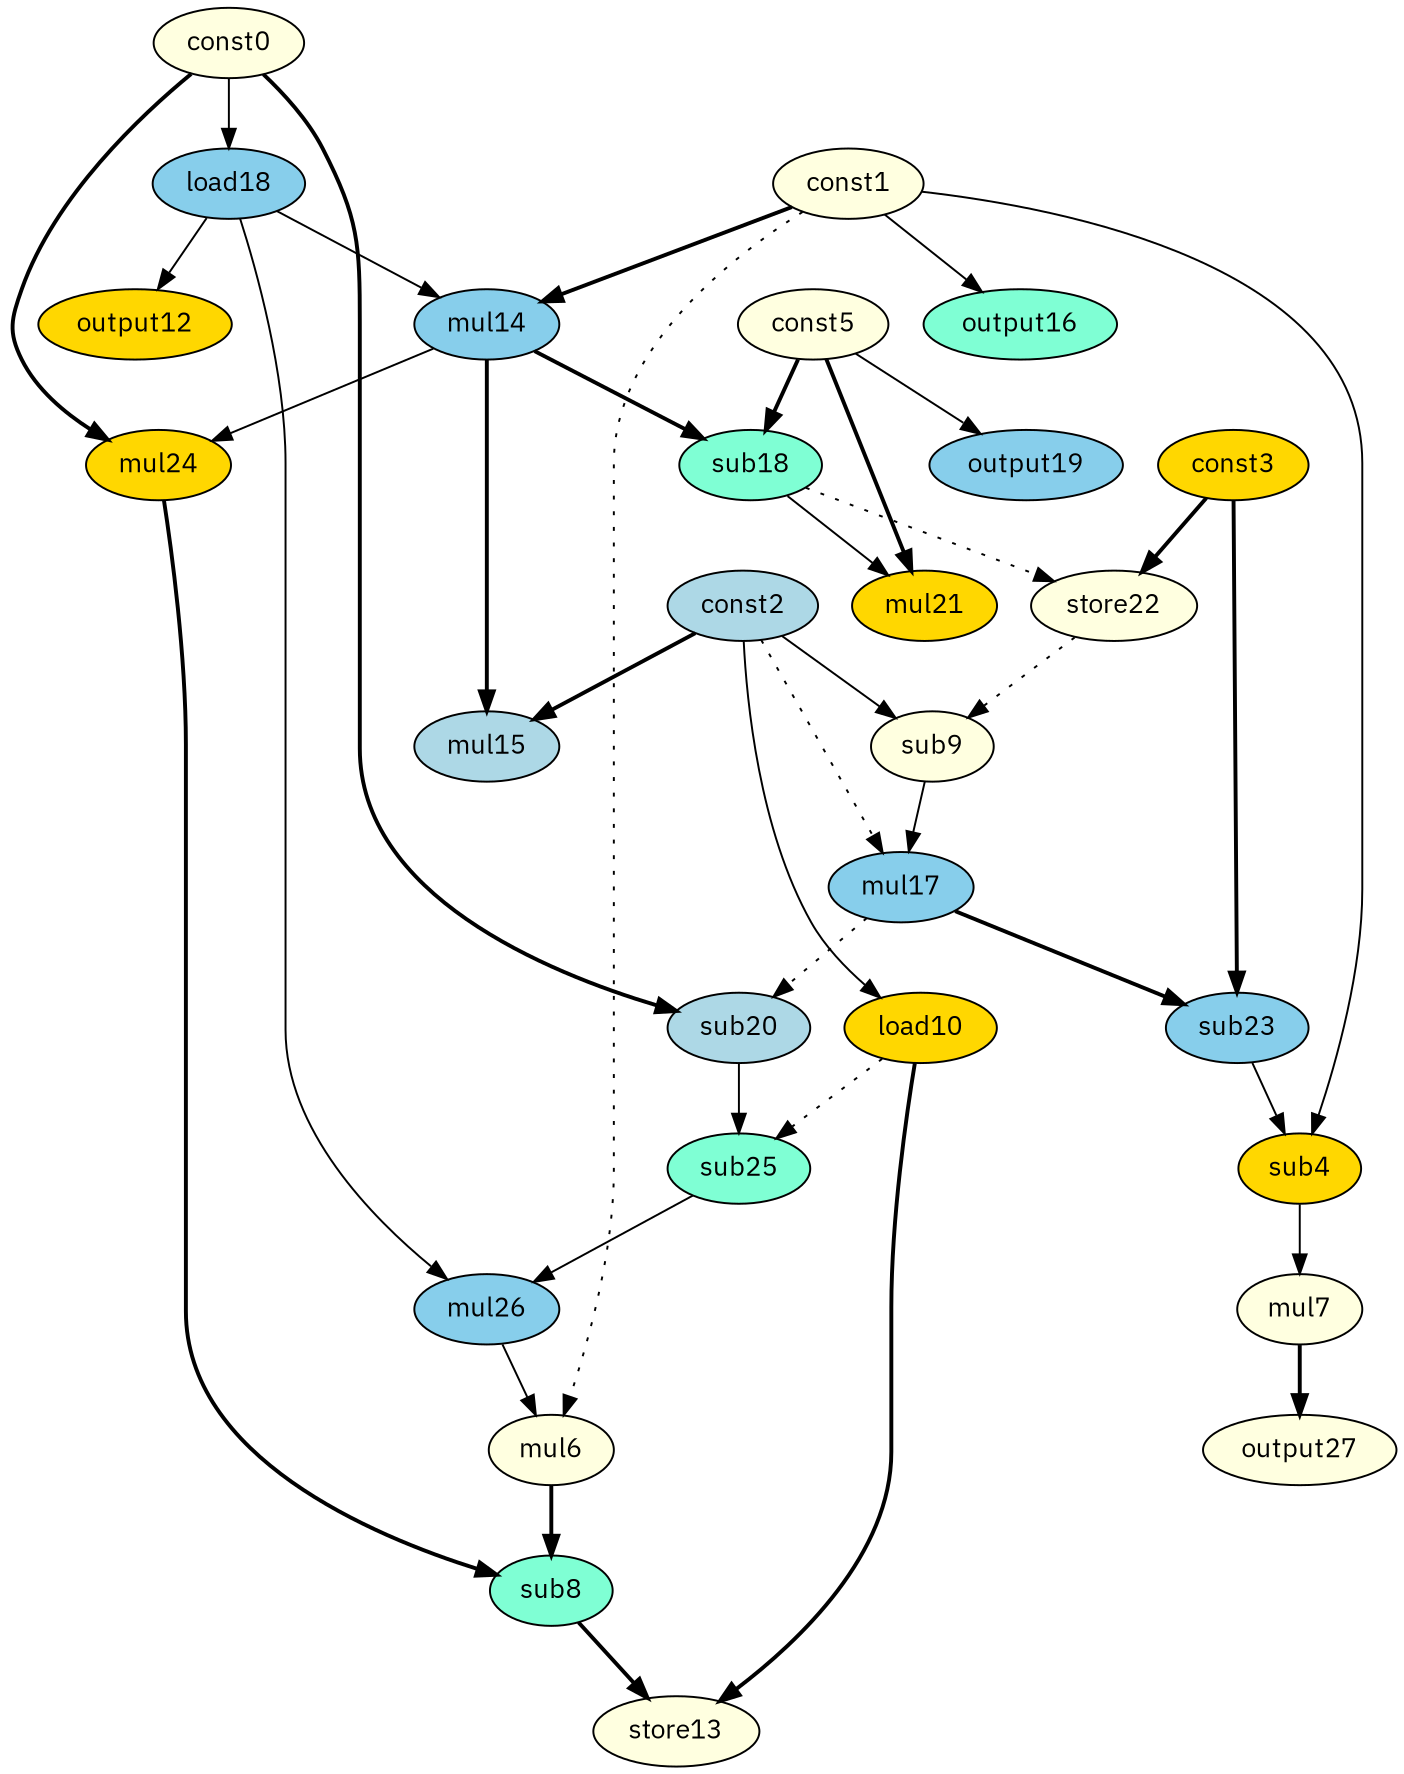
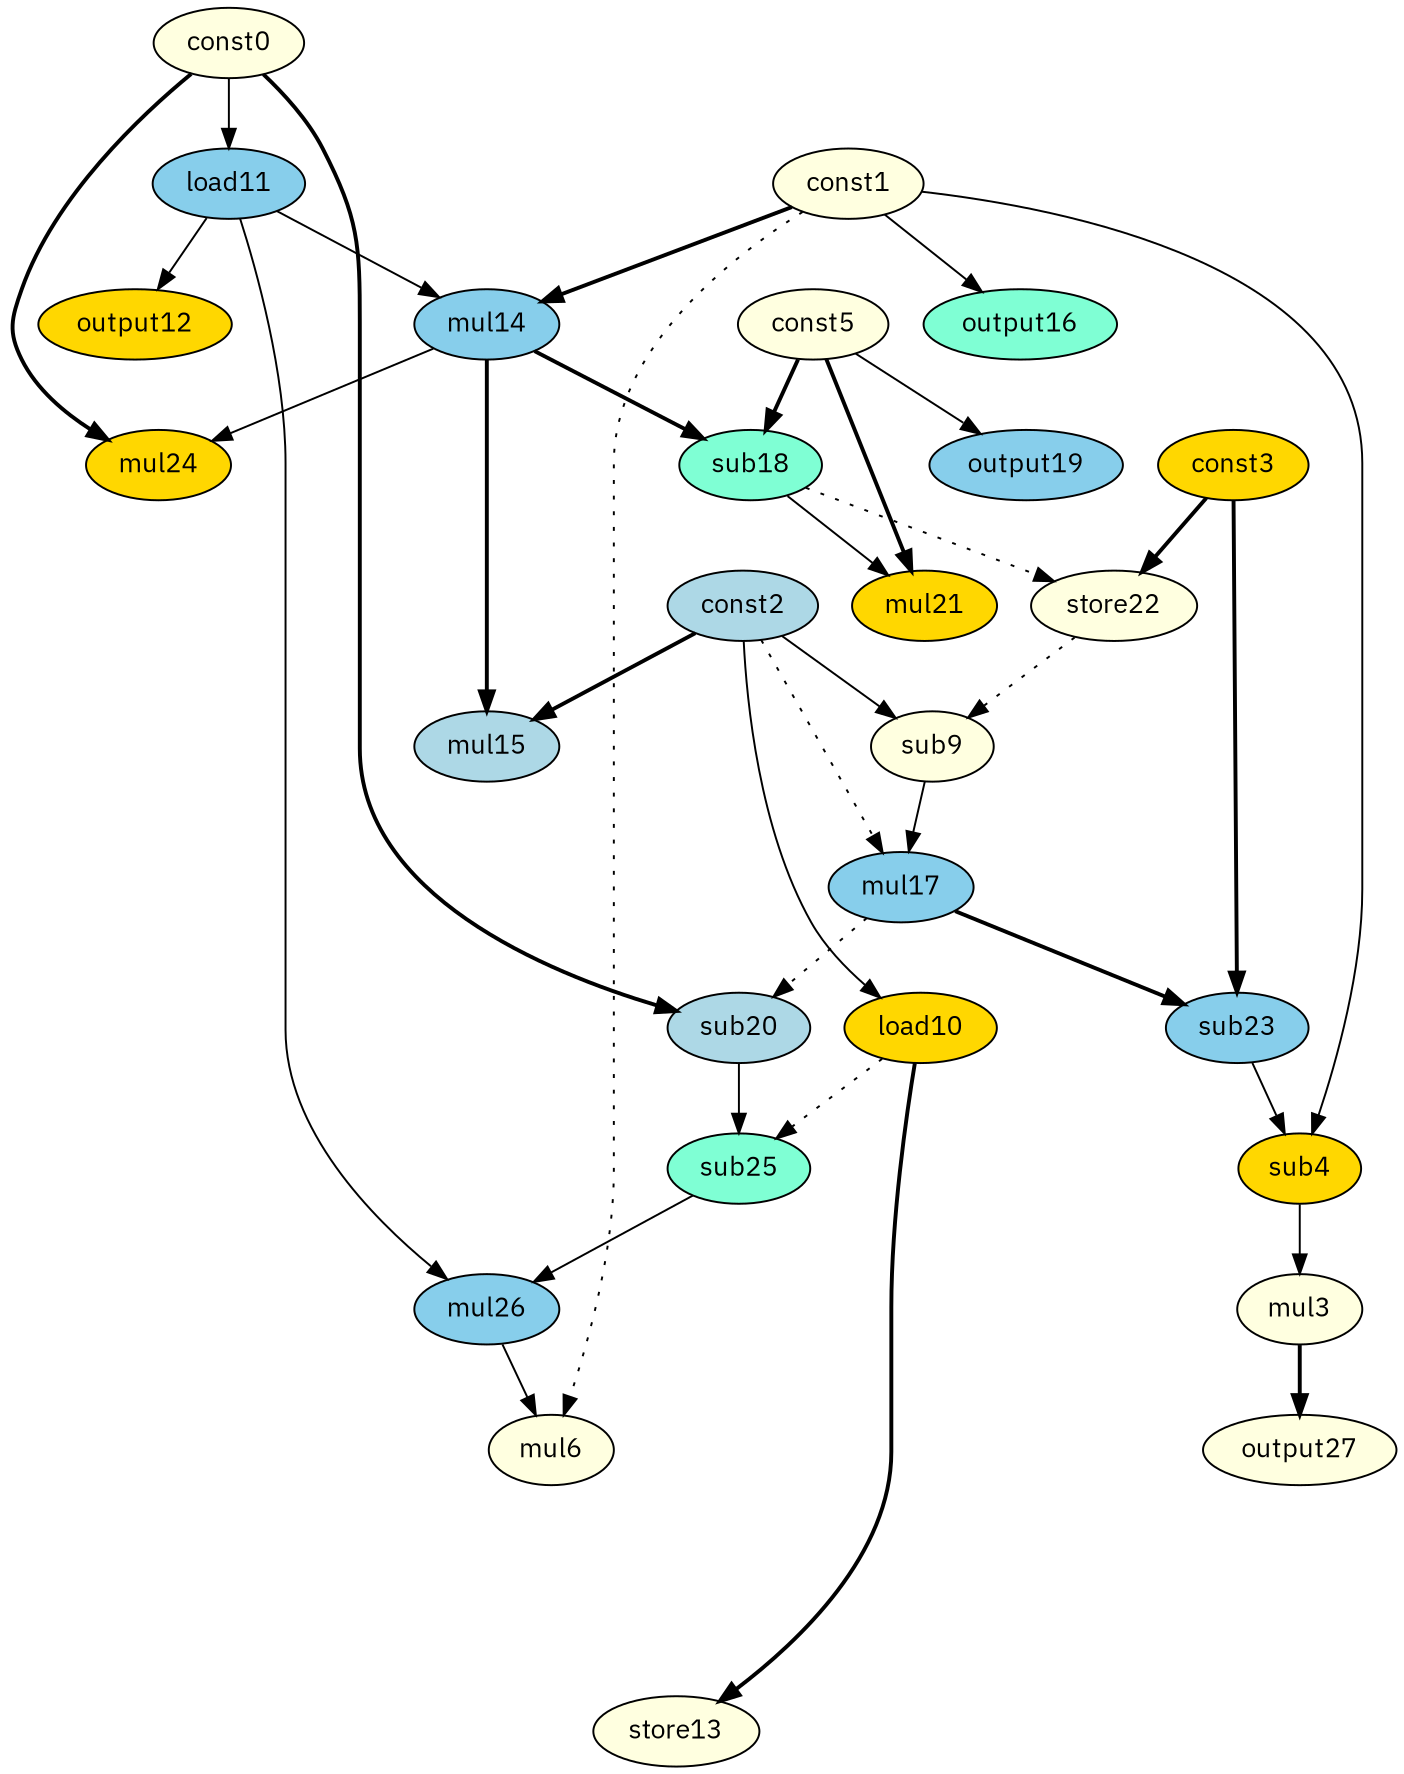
(229, 184) -> (229, 184)
(1300, 1309) -> (1300, 1309)
(551, 1591) -> none
